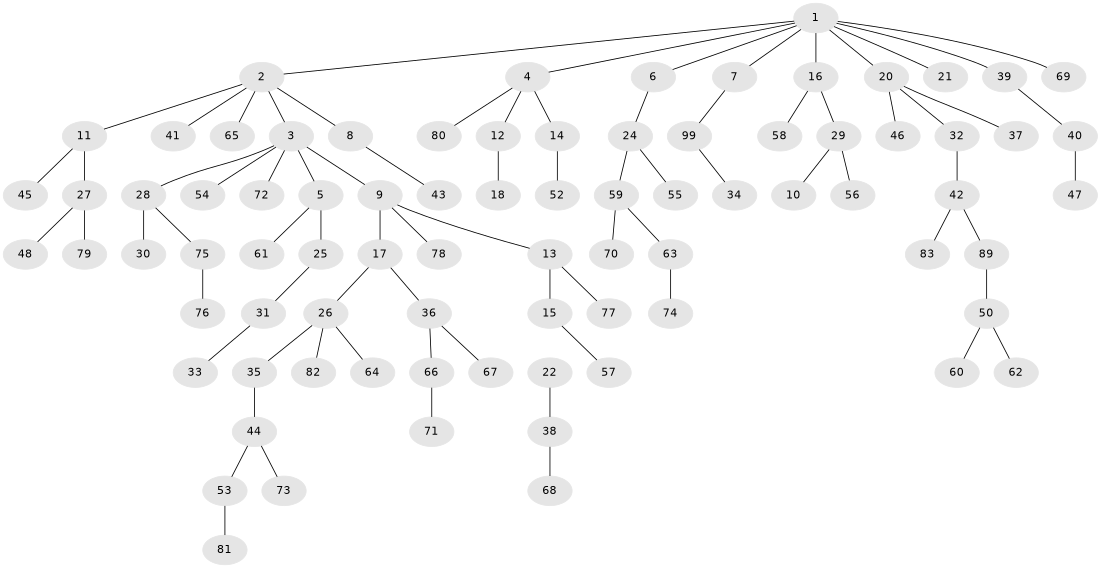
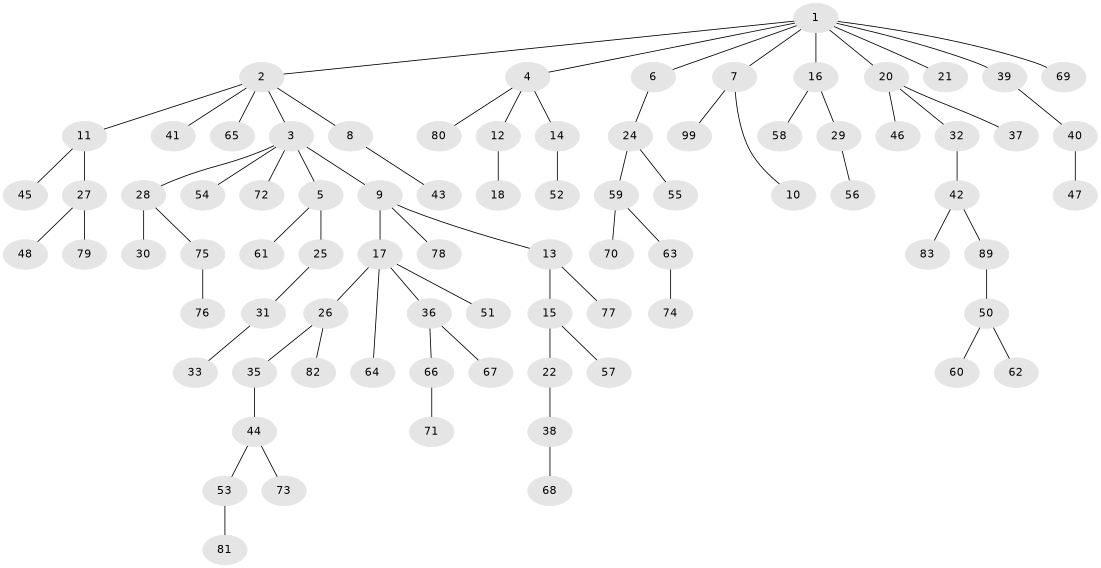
(816, 166) -> (747, 143)
(735, 195) -> none
none -> (488, 314)
(349, 343) -> (376, 314)
none -> (550, 343)
